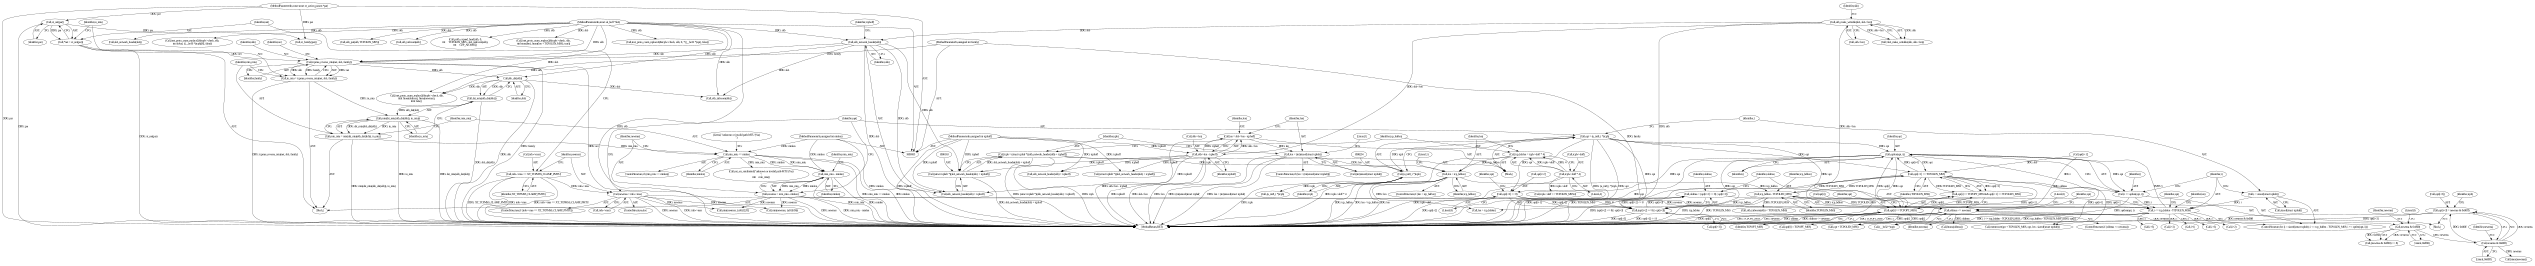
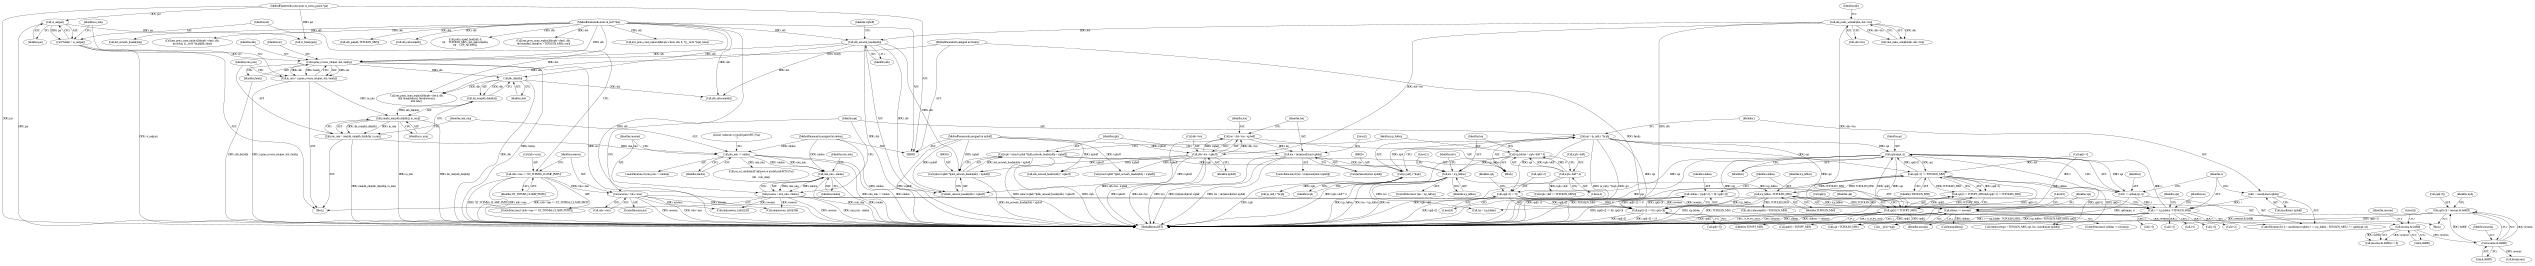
(71, 42) -> (71, 42)
none -> (1448, 154)
(2158, 186) -> (2158, 186)
(594, 204) -> (577, 193)
(1821, 222) -> none
(724, 226) -> (610, 226)
(2516, 260) -> (2516, 260)
